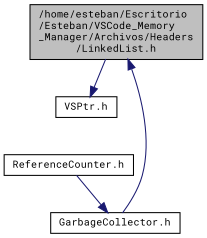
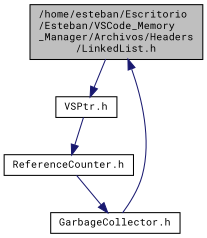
none -> (79, 131)
